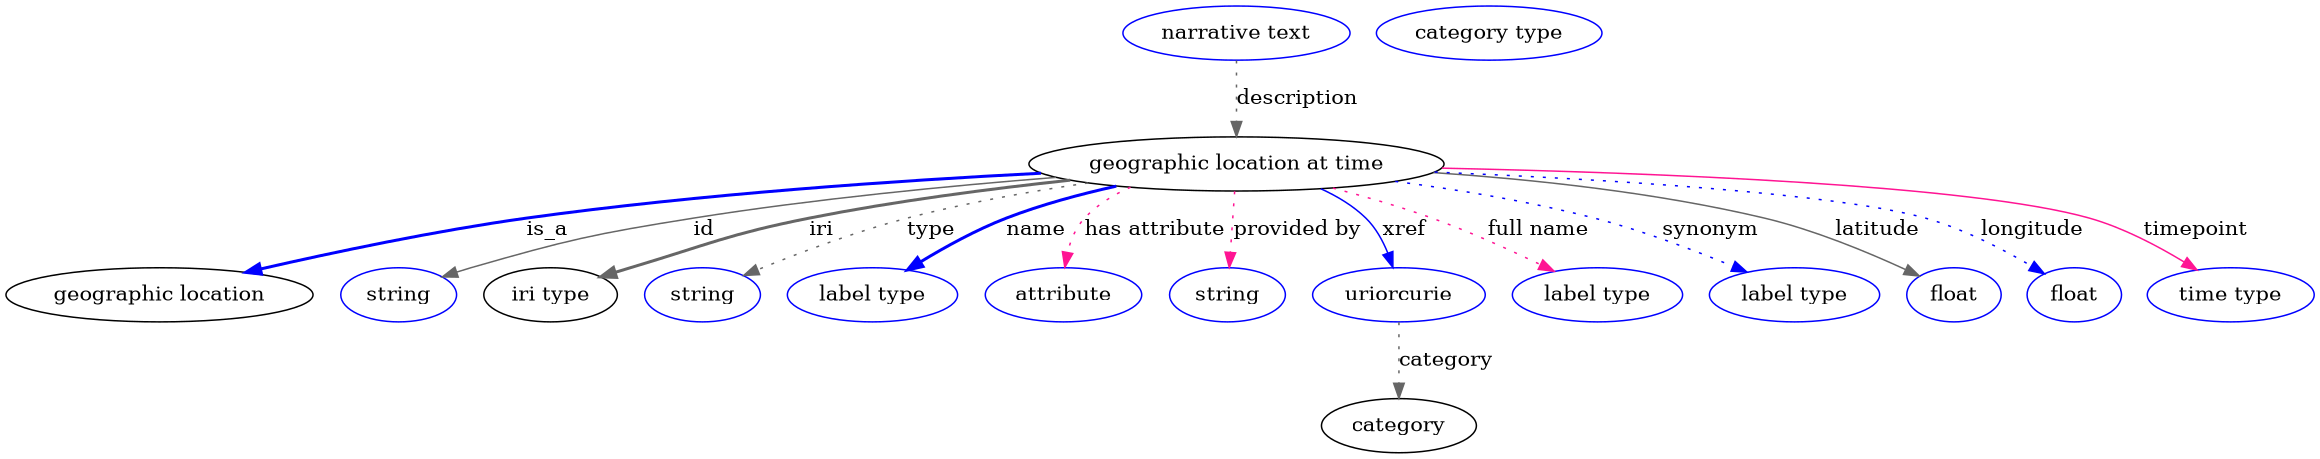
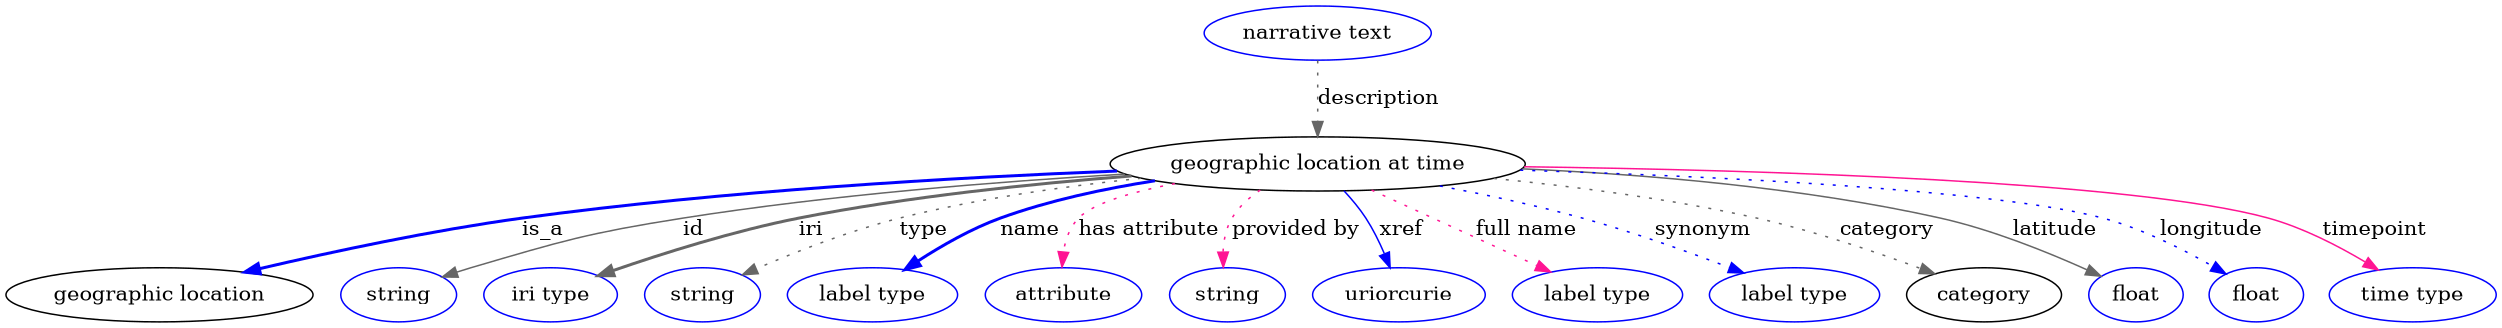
(1489, 33) -> none
(551, 295) -> (551, 295)
(1399, 353) -> (1710, 209)
